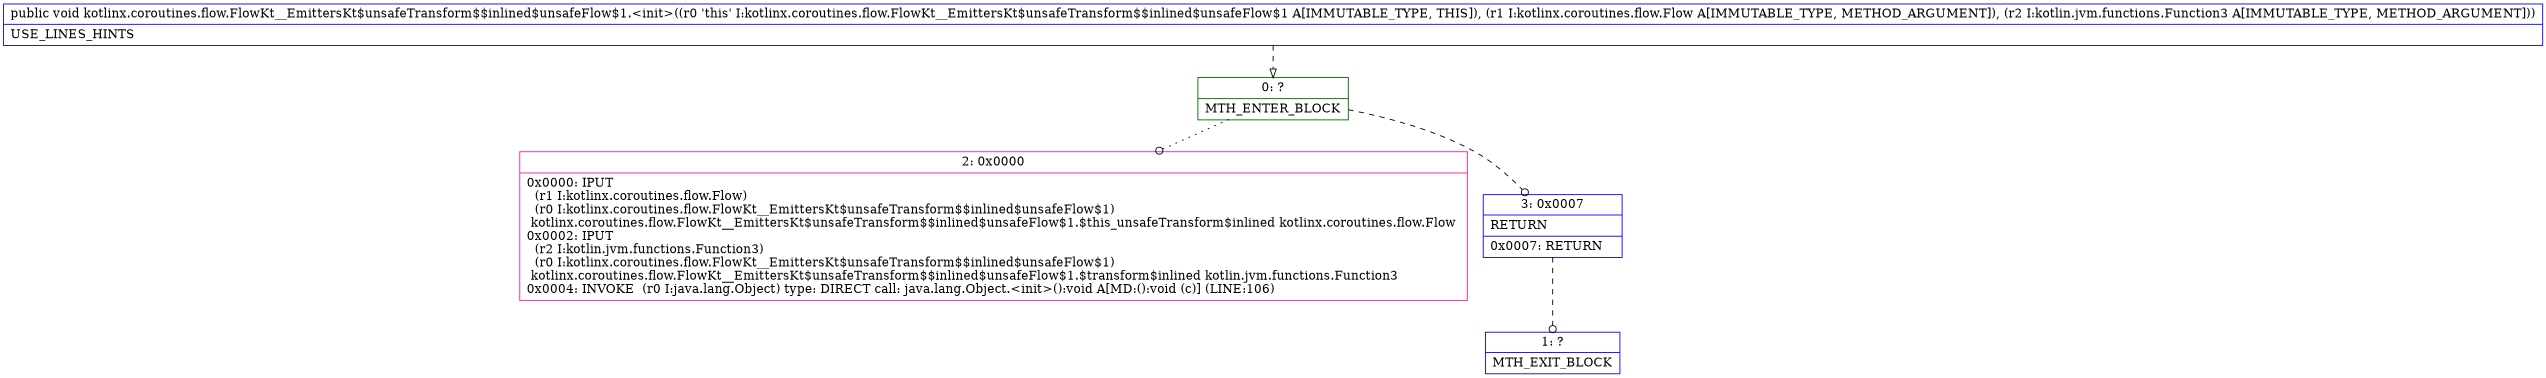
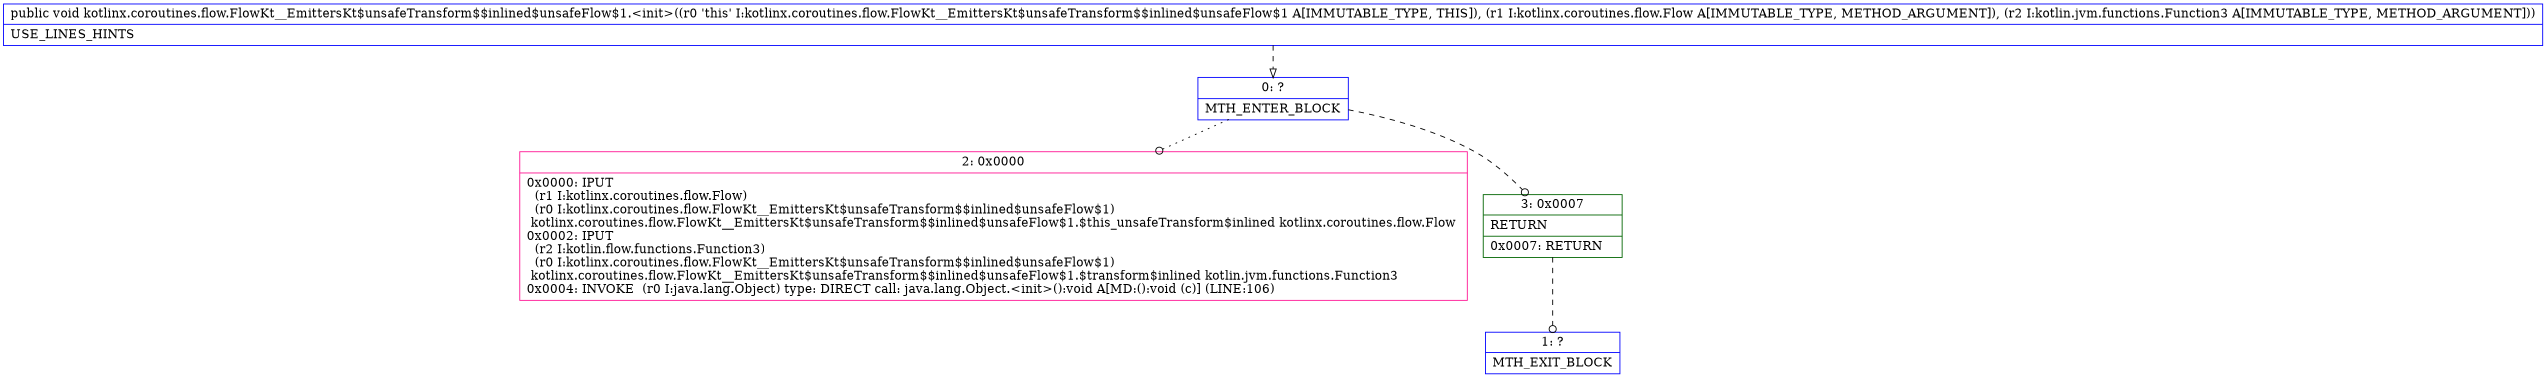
(1273, 99) -> (1273, 99)
(1553, 226) -> (1553, 226)
(645, 249) -> (646, 249)
